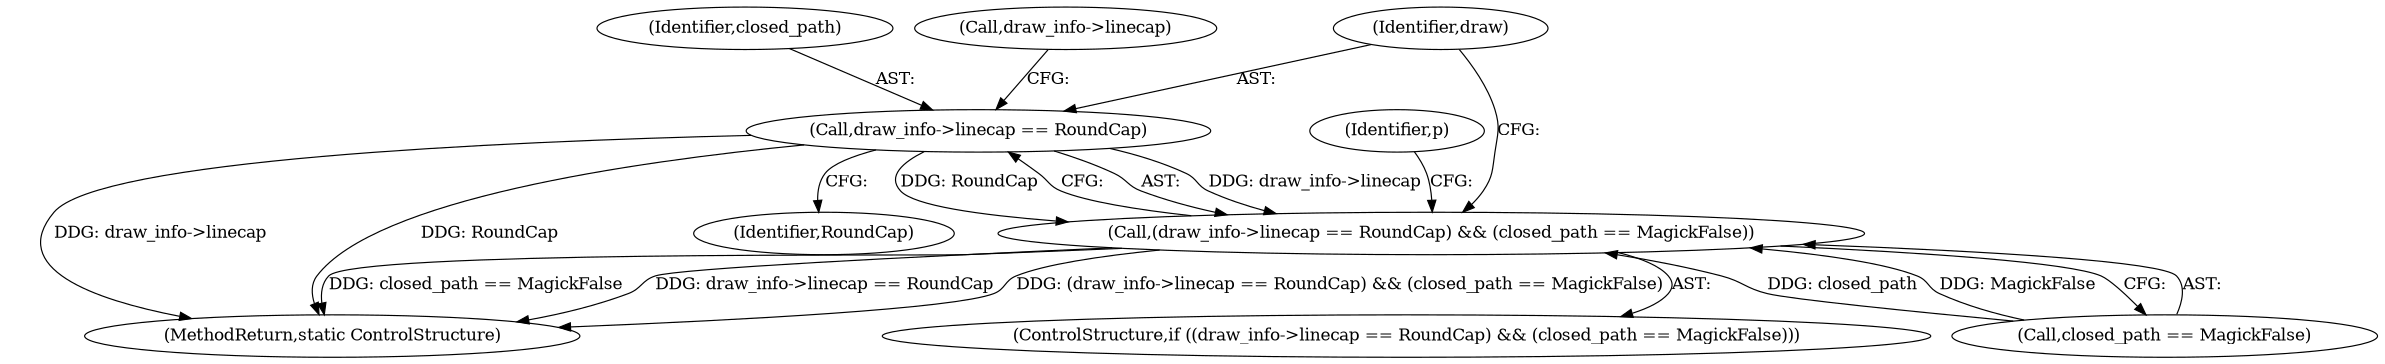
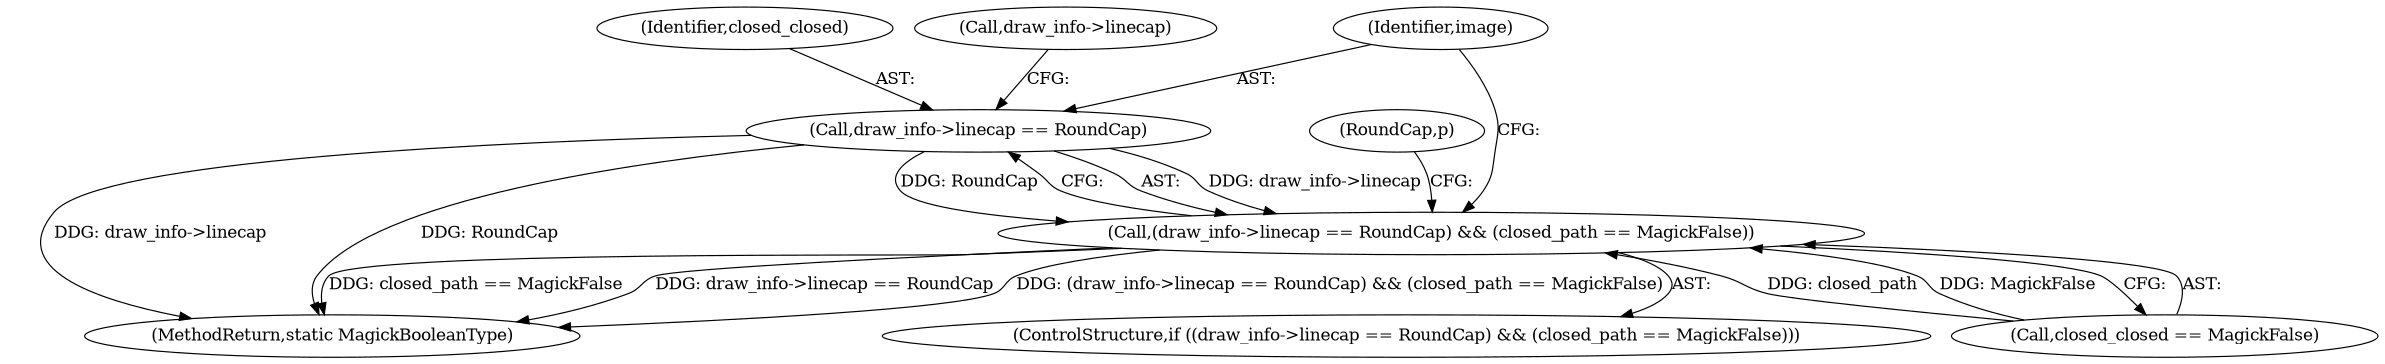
(745, 28) -> (745, 28)
(1441, 28) -> (1441, 28)
(1397, 131) -> (1397, 131)
(824, 233) -> none
(332, 336) -> (332, 336)
(2165, 336) -> (2165, 336)
